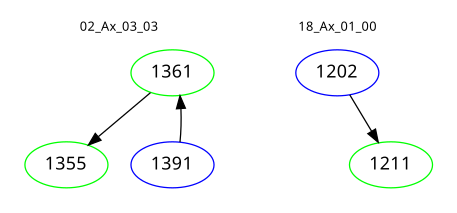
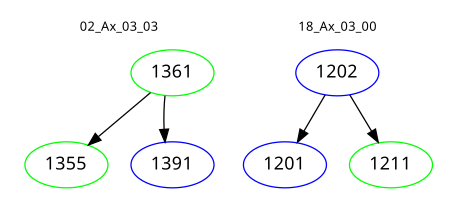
(338, 27) -> (338, 27)
(181, 125) -> (164, 112)
none -> (285, 165)
